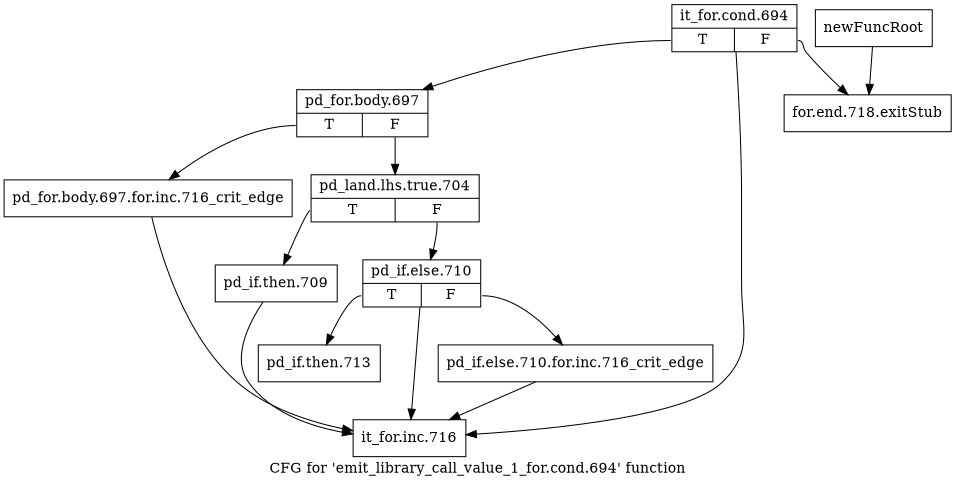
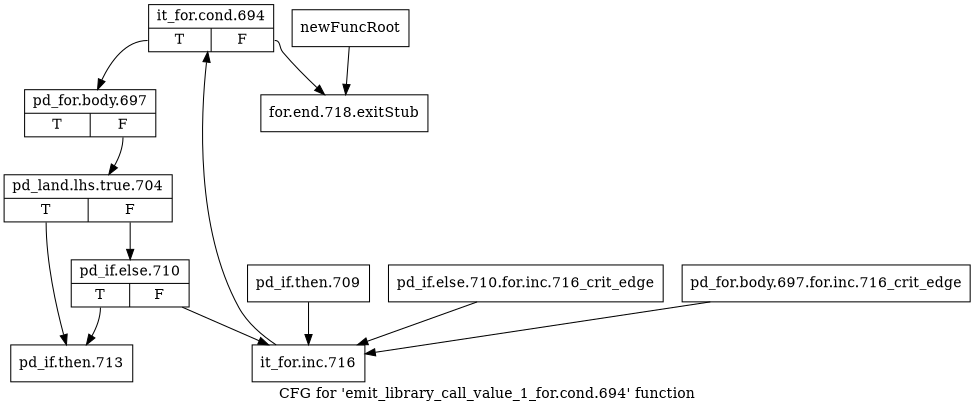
(233, 141) -> none
(298, 232) -> (51, 279)
(523, 309) -> none
(743, 347) -> (209, 214)
